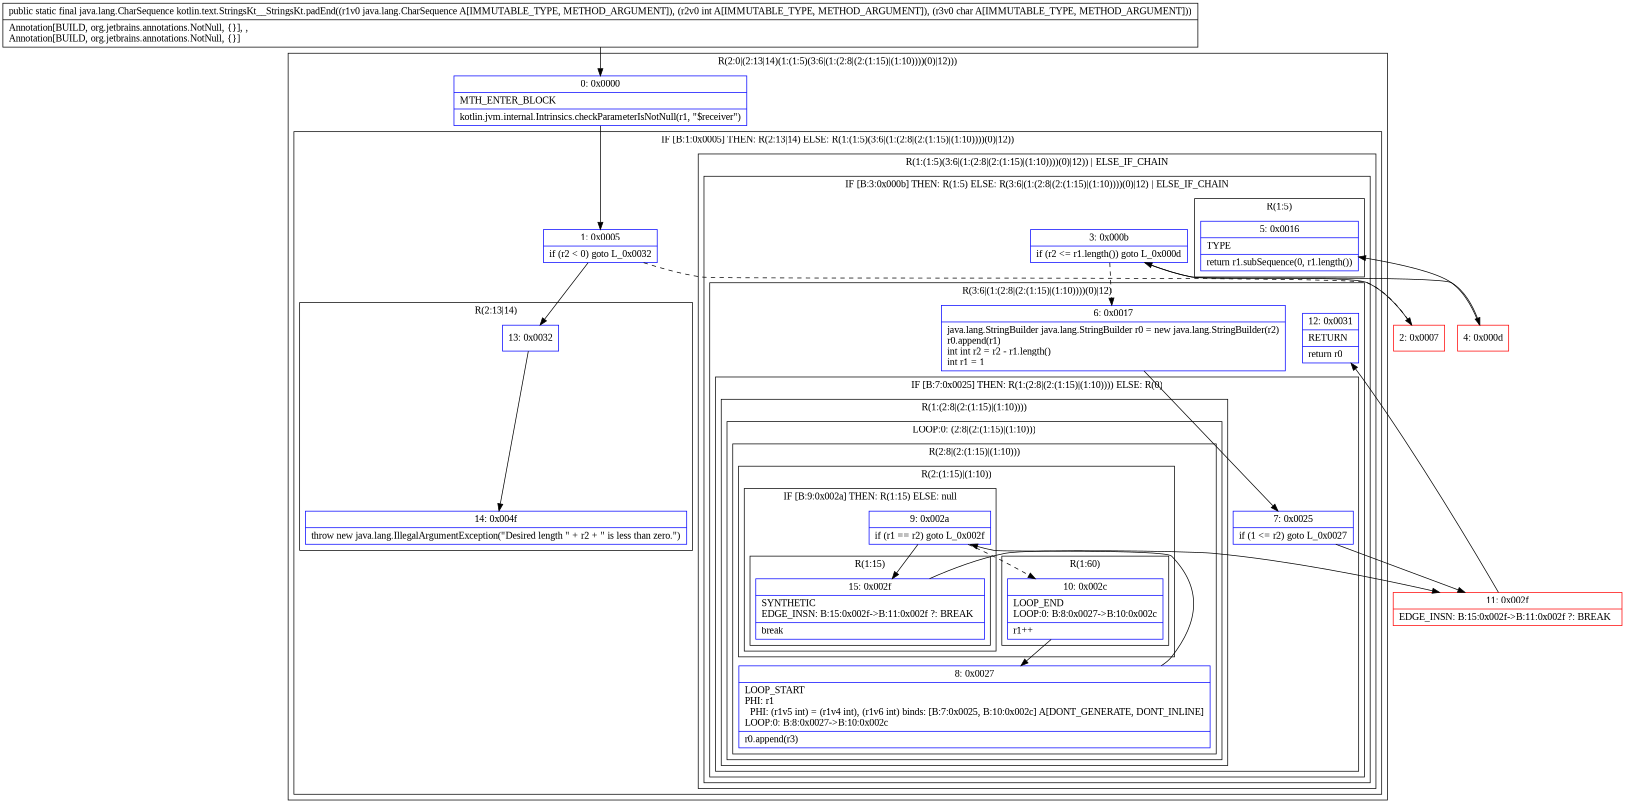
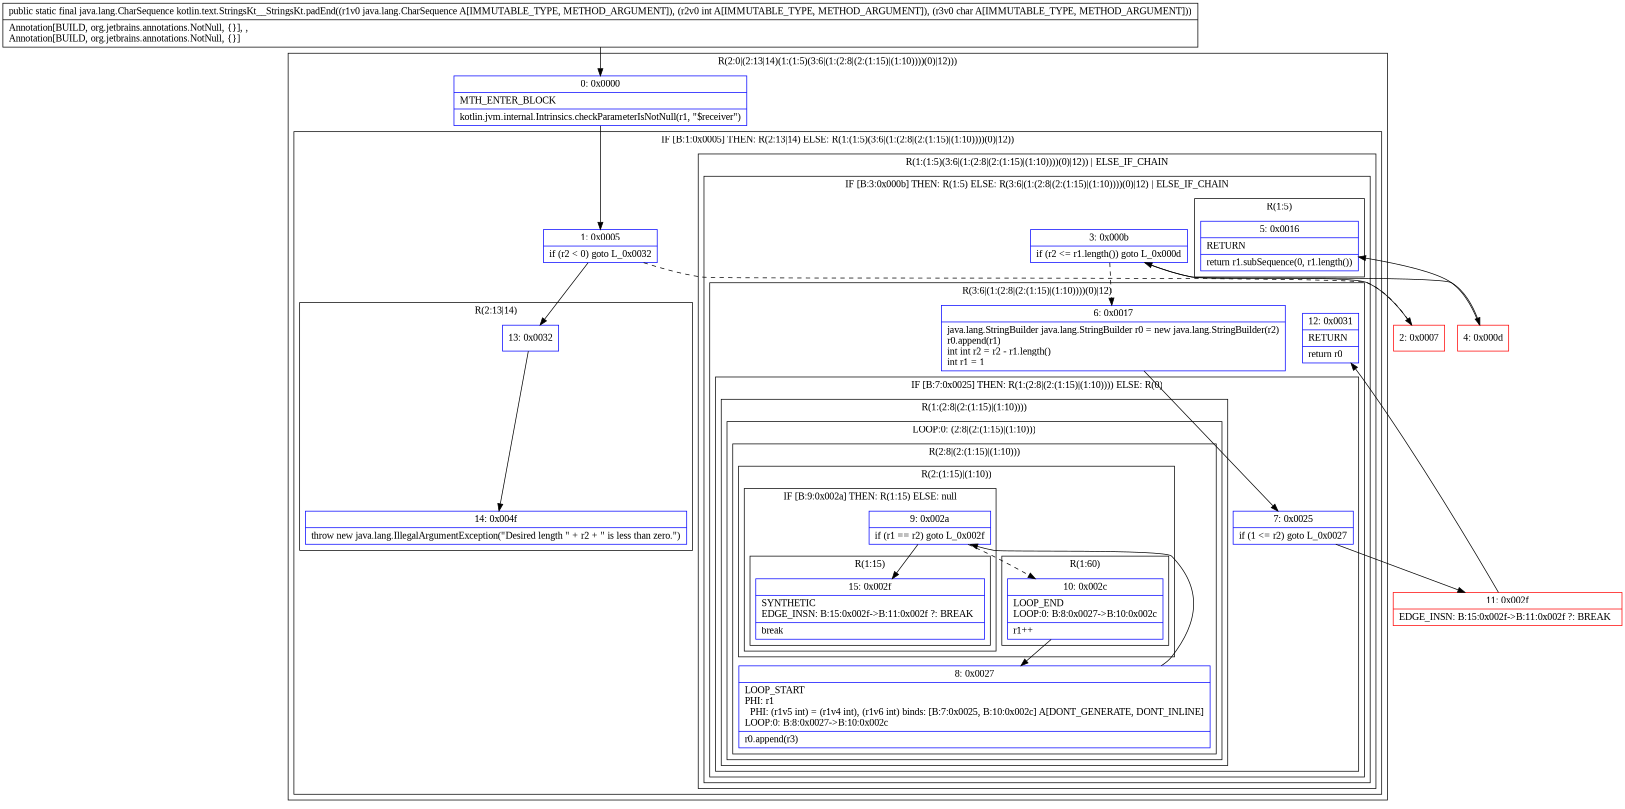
(1219, 246) -> (1226, 246)
(1180, 552) -> none
